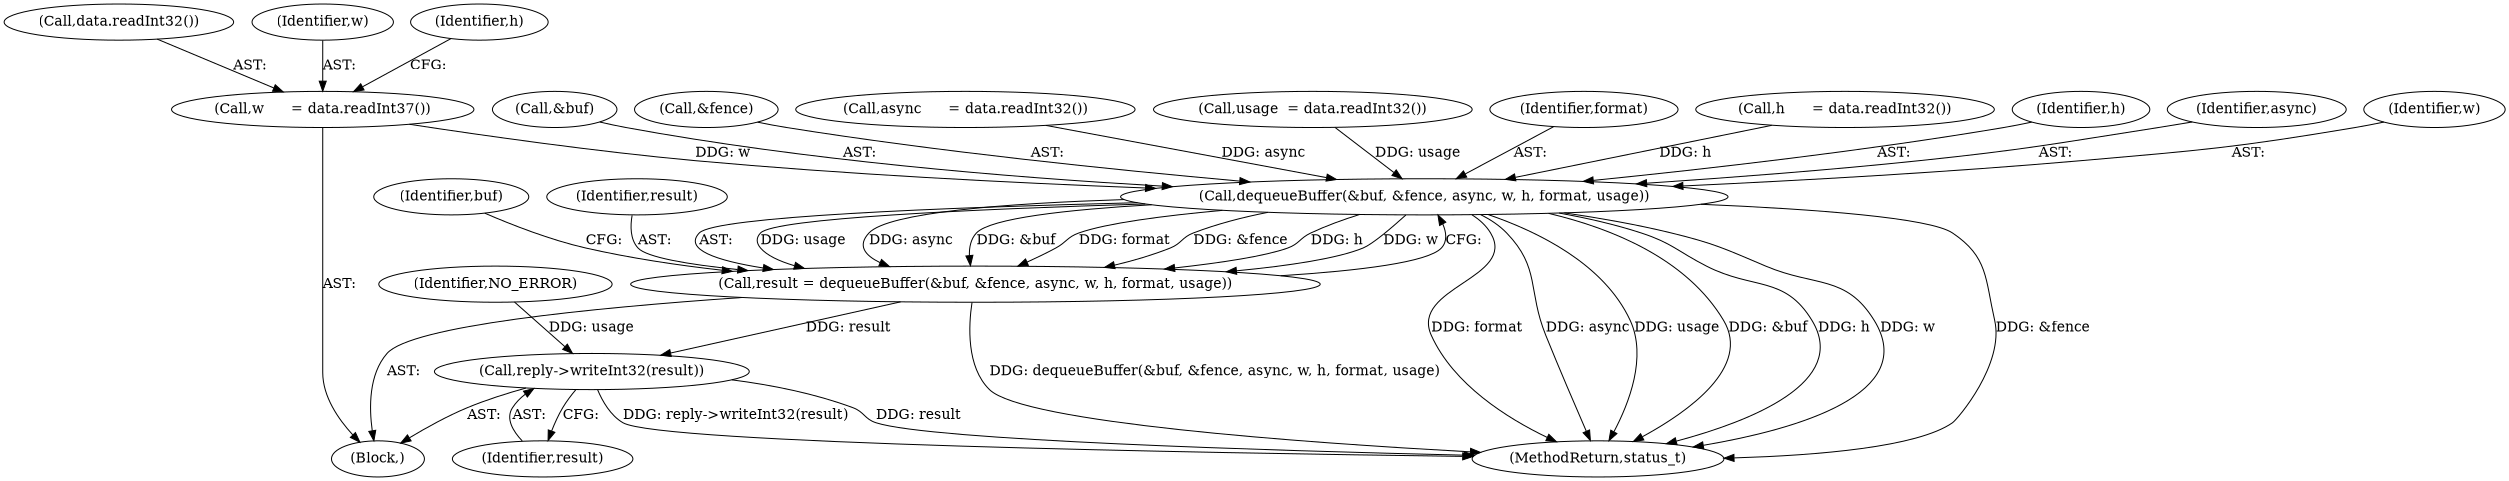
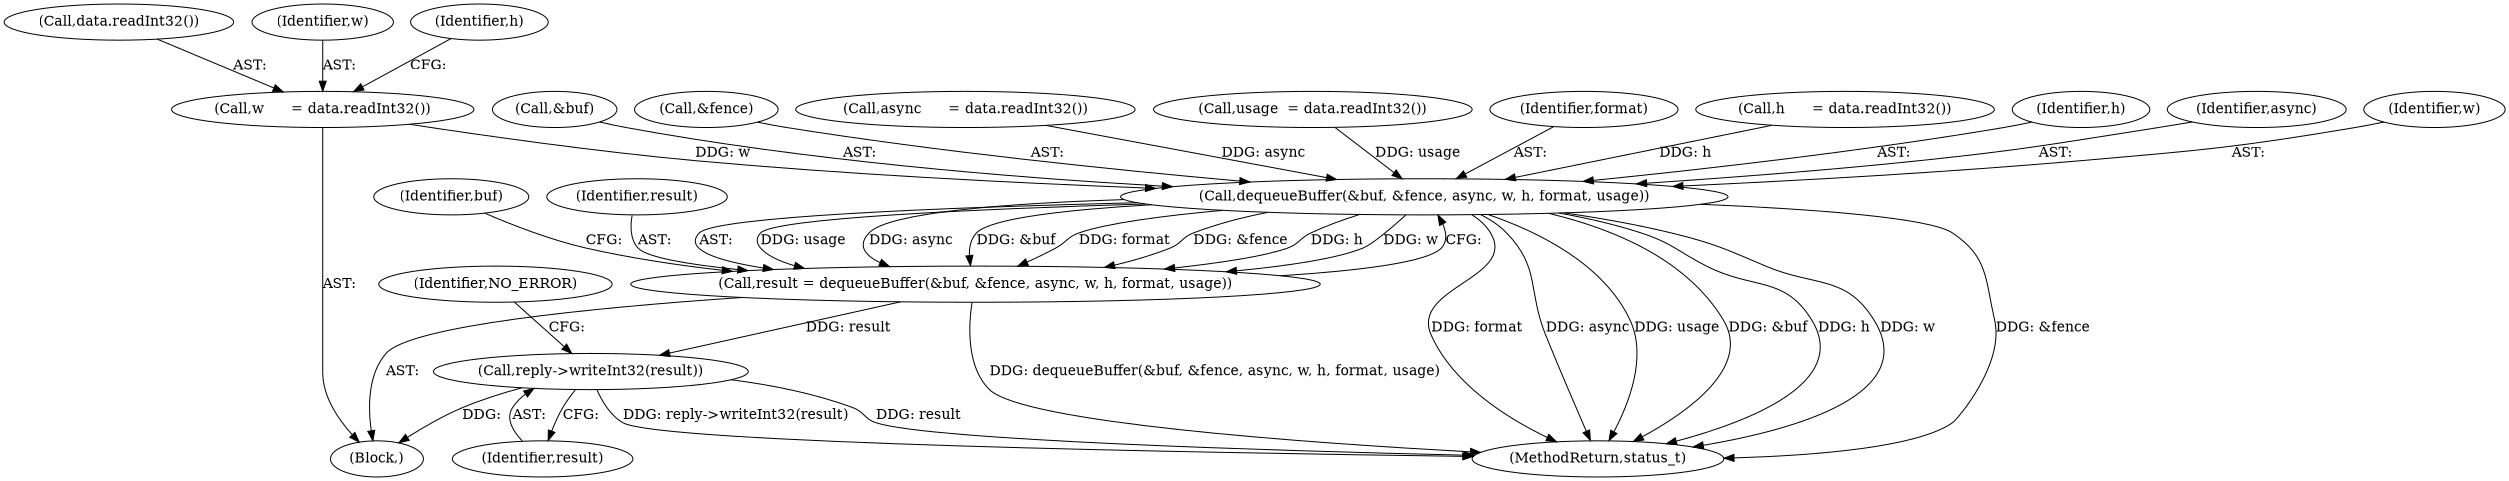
(323, 109) -> (323, 109)
(591, 328) -> (569, 328)
(486, 415) -> (484, 415)
